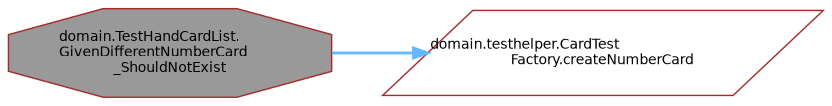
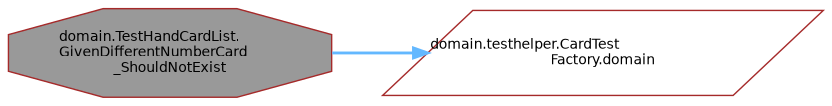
(603, 53) -> (603, 53)
